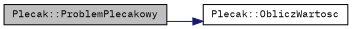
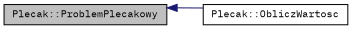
(180, 21) -> (190, 8)
